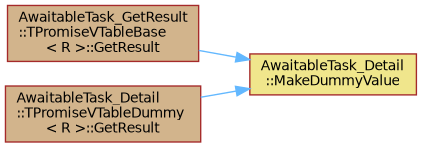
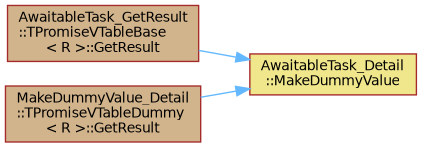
(103, 114) -> (103, 114)
